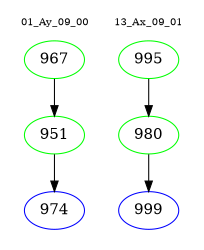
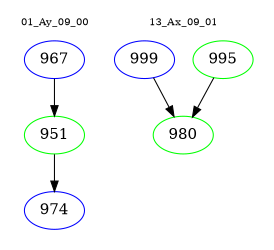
(54, 60) -> (54, 60)
(149, 168) -> (161, 92)
